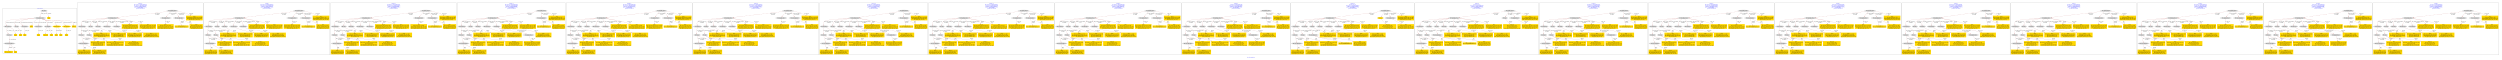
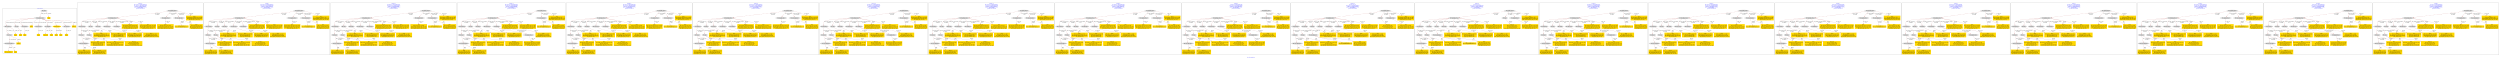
(1380, 18) -> (1380, 18)
(67, 27) -> (67, 27)
none -> (19, 43)
